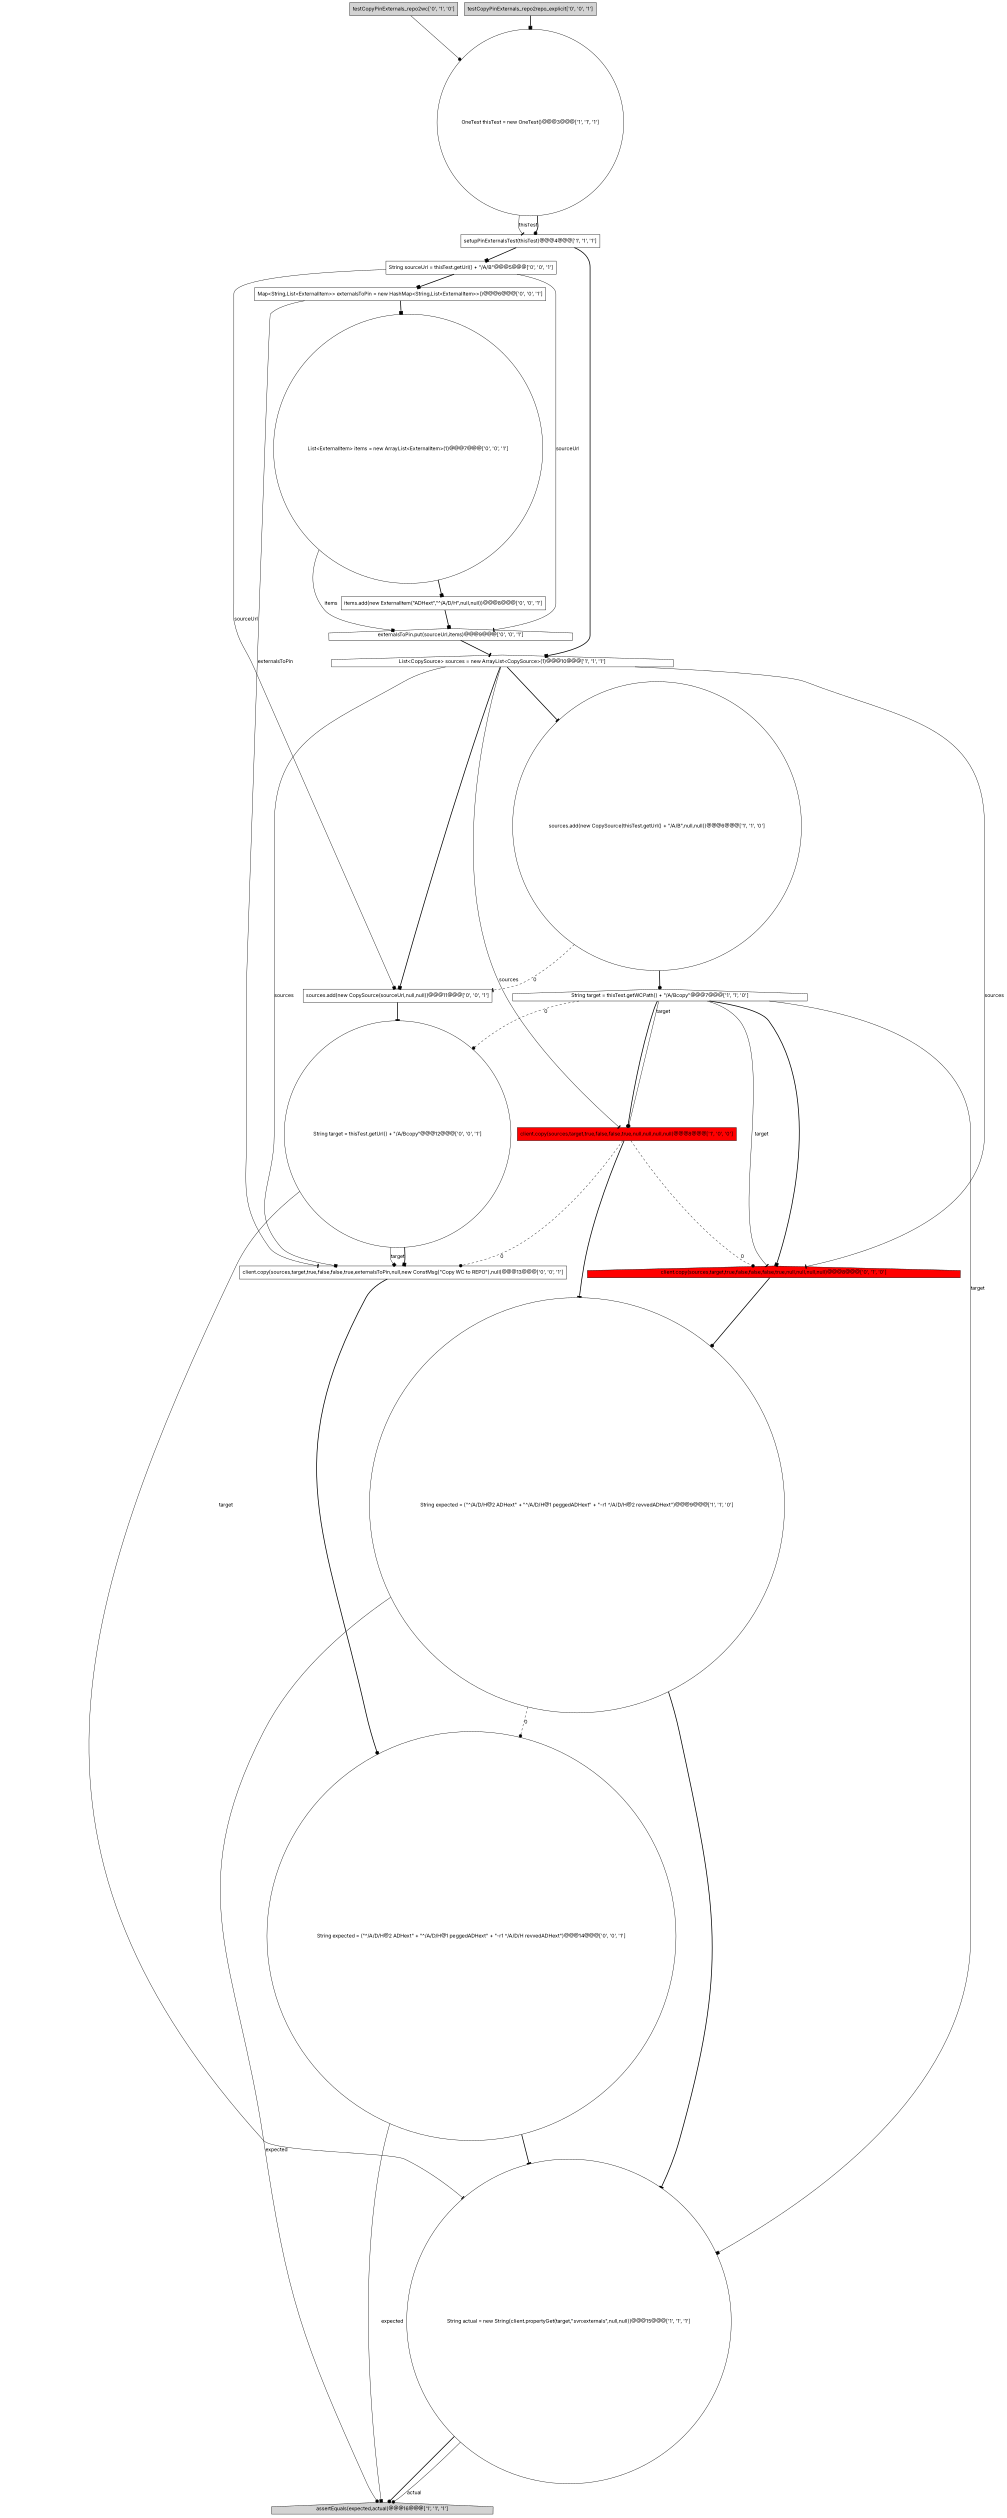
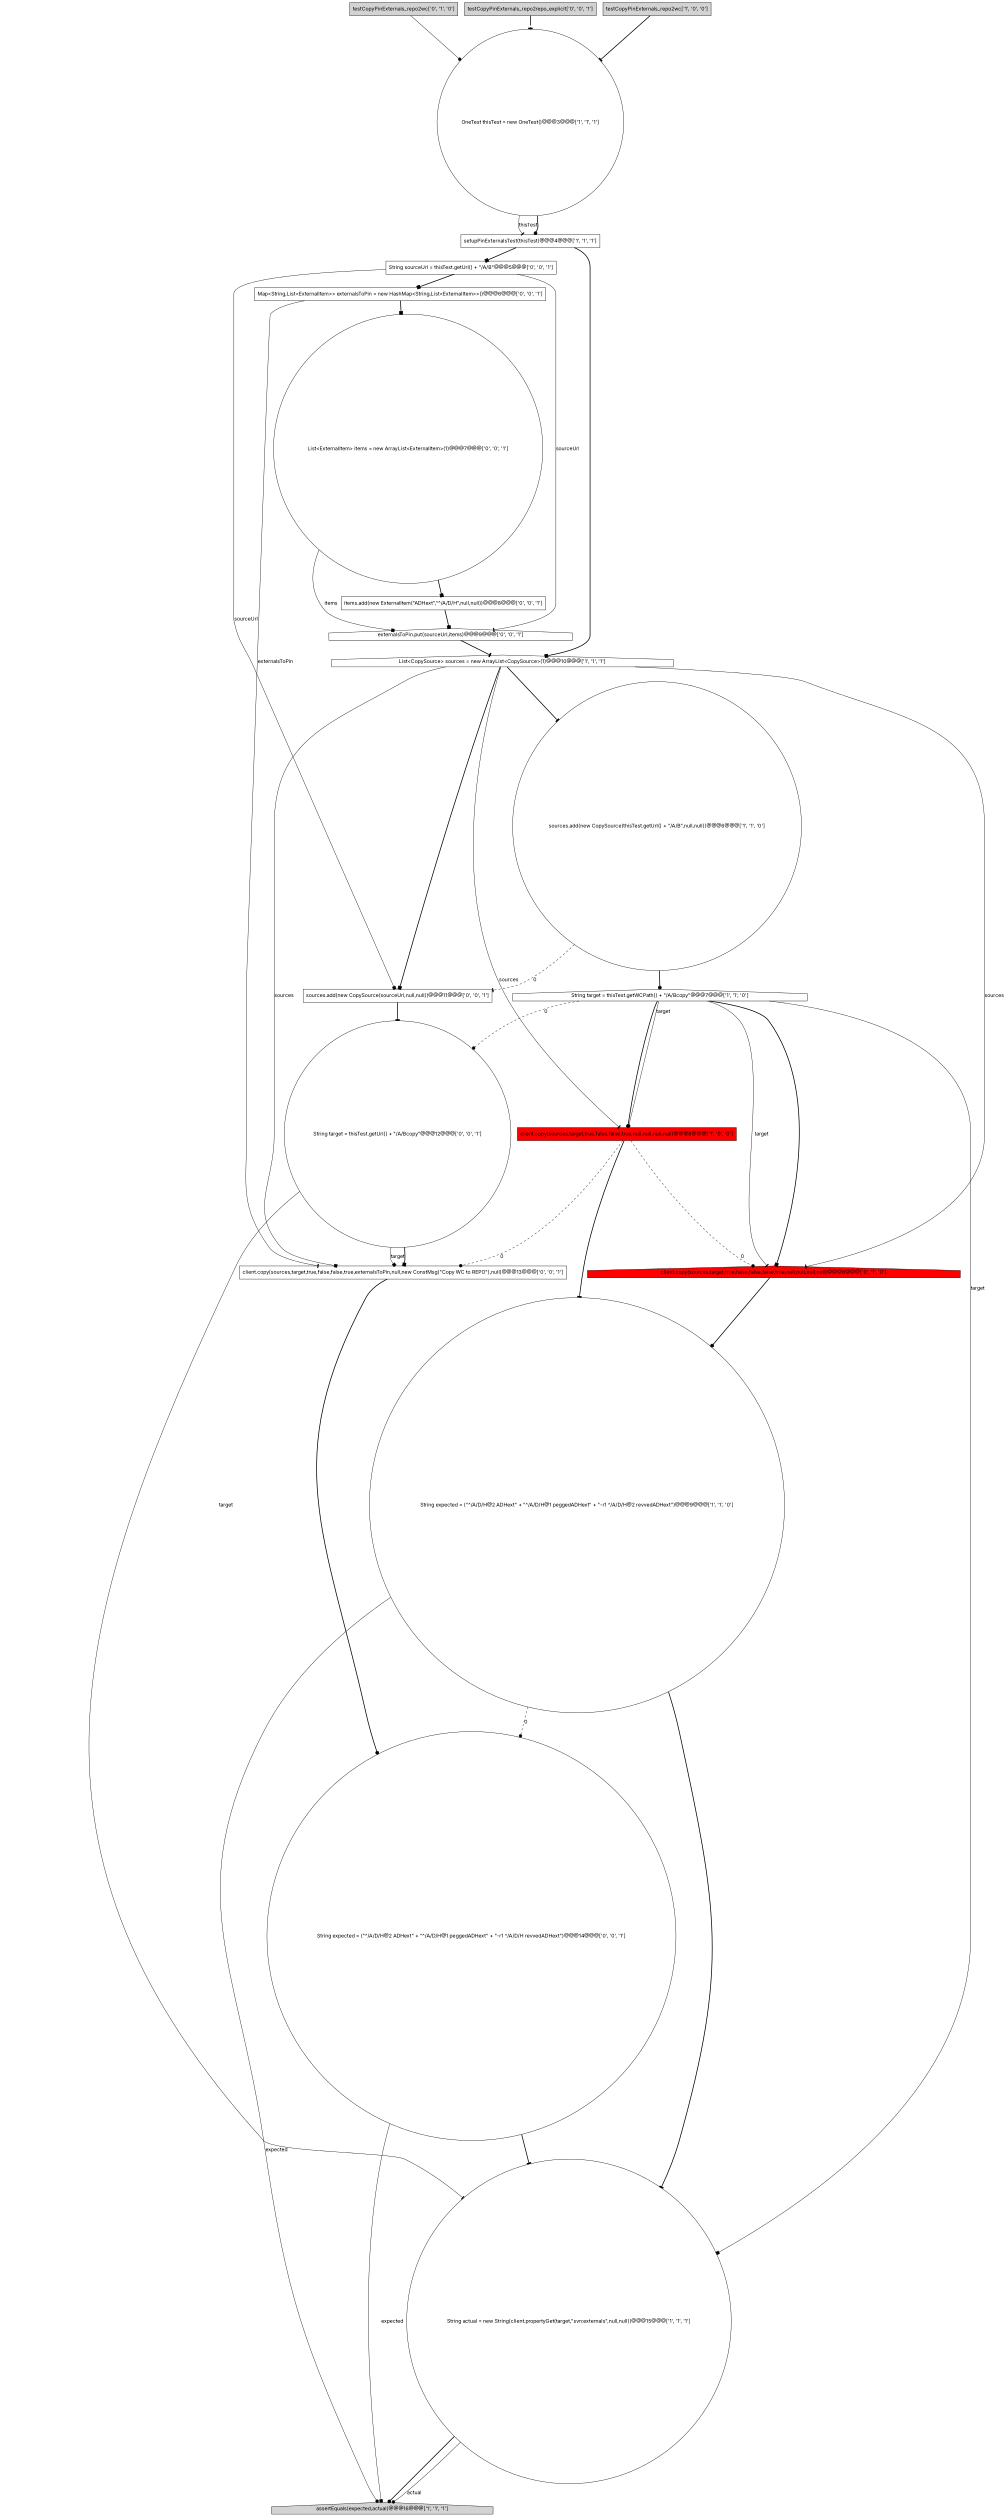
none -> (657, 9)
(530, 21) -> (530, 21)
